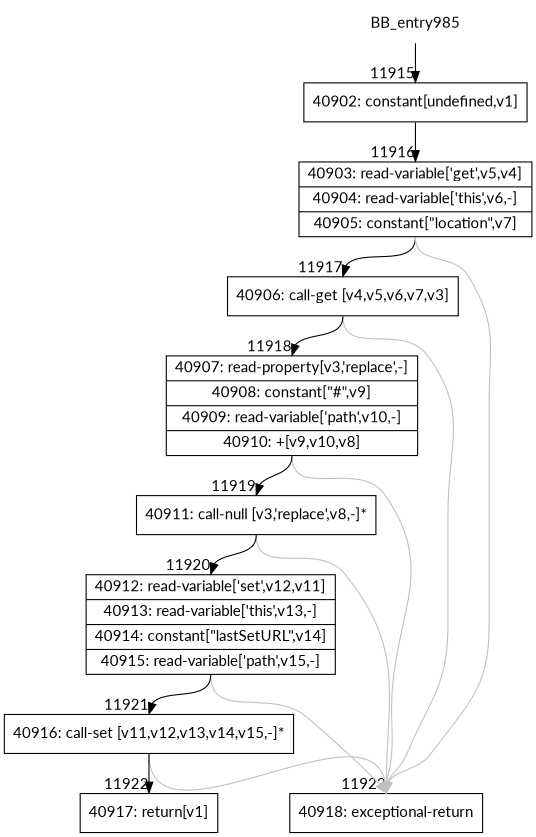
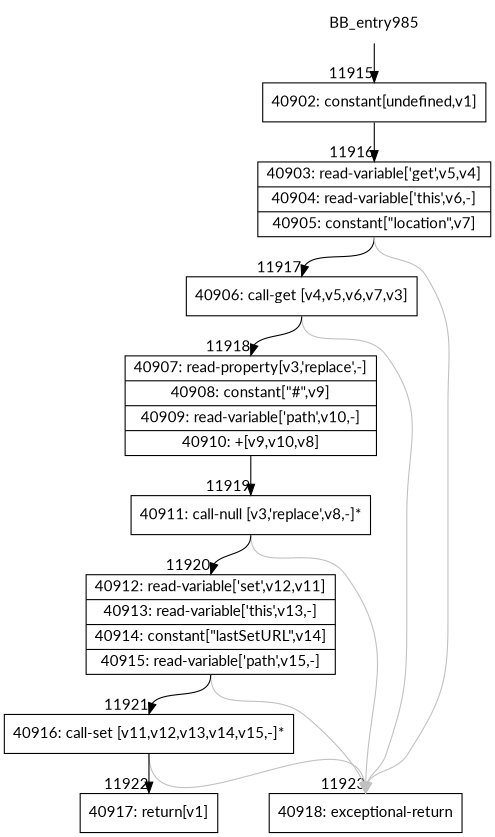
(410, 581) -> none
